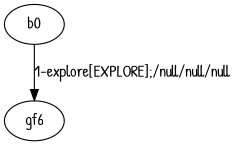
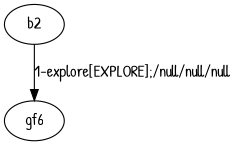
(34, 24) -> (34, 24)
